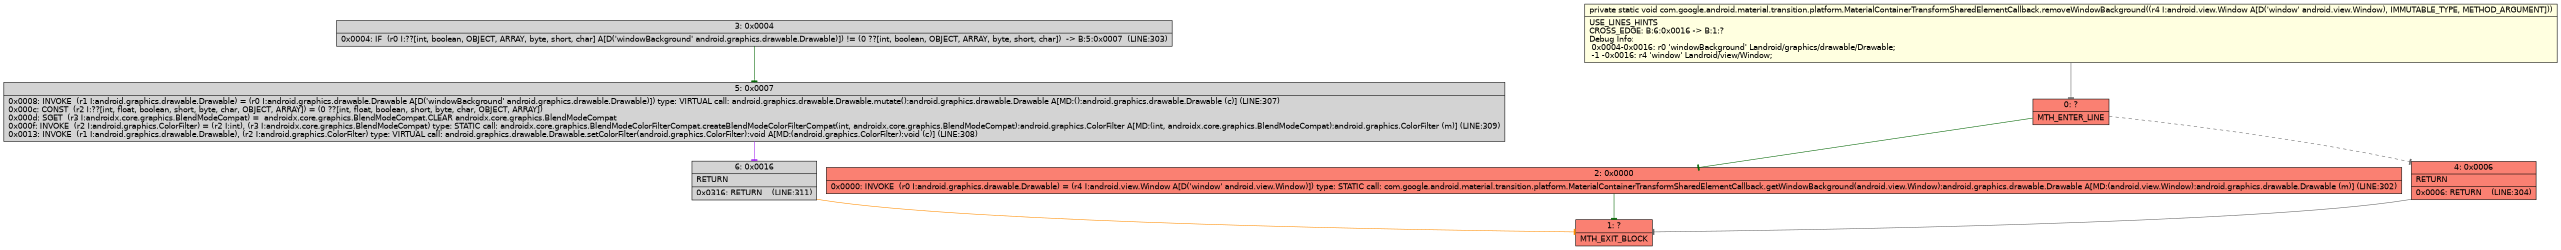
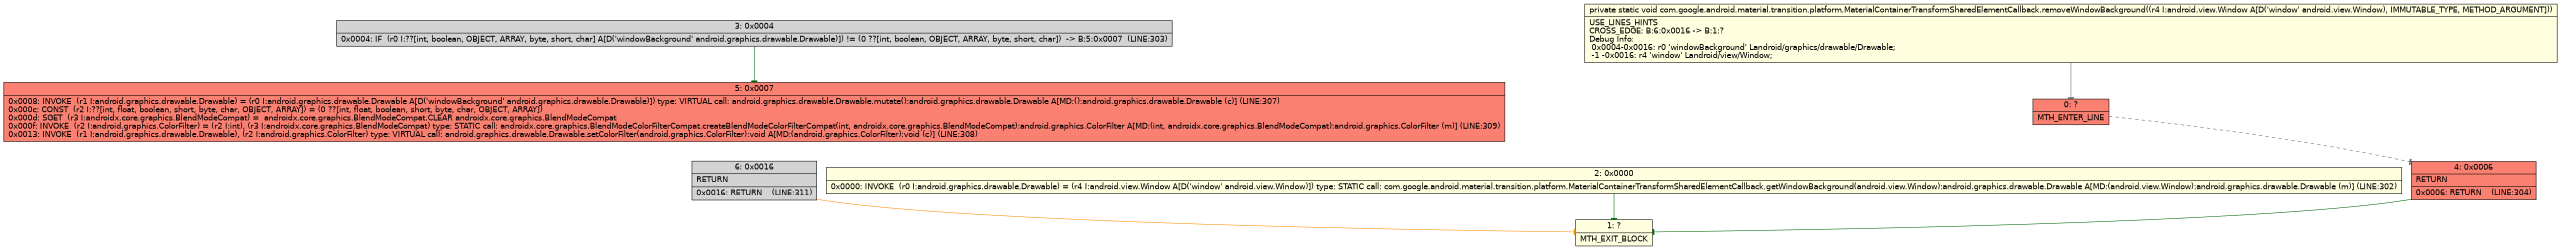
(754, 112) -> (754, 112)
(1866, 143) -> none
(754, 150) -> none
(1614, 181) -> (1614, 181)
(754, 193) -> (754, 193)
(2034, 224) -> (2034, 224)
(1614, 233) -> (1614, 233)
